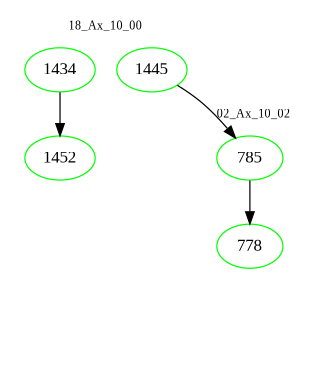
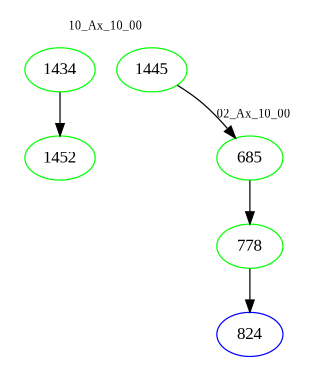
(106, 26) -> (106, 26)
(254, 115) -> (254, 115)
(250, 158) -> (250, 158)
none -> (250, 334)
